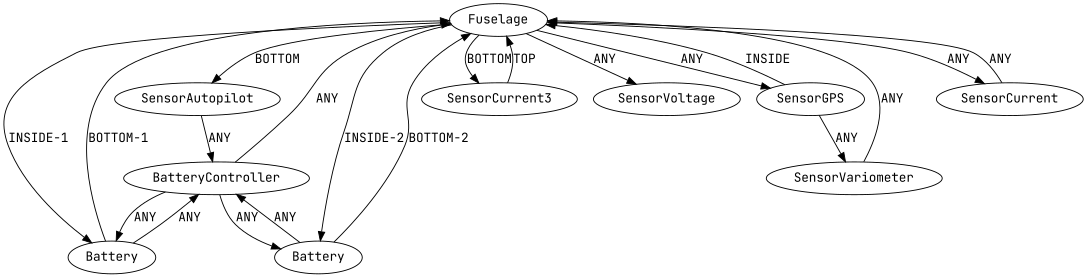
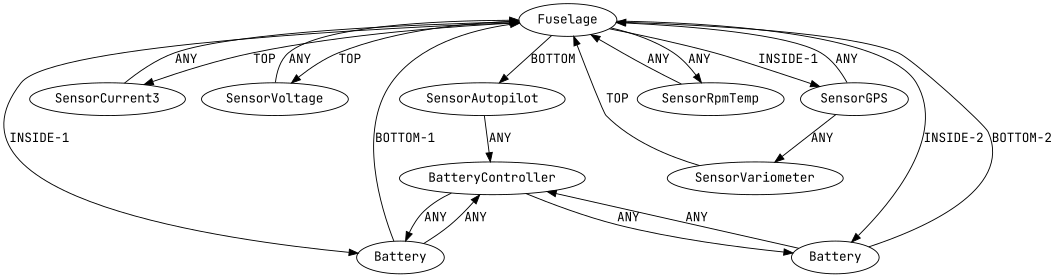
(489, 60) -> (264, 60)
(524, 60) -> (186, 60)
(605, 60) -> (350, 60)
(692, 60) -> (788, 60)
(768, 60) -> (847, 60)
(325, 71) -> (380, 27)
(892, 99) -> (617, 99)
(1010, 99) -> (711, 99)
